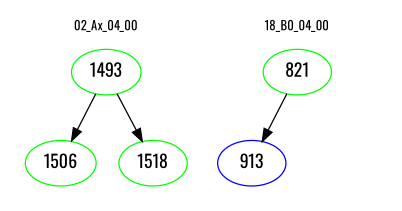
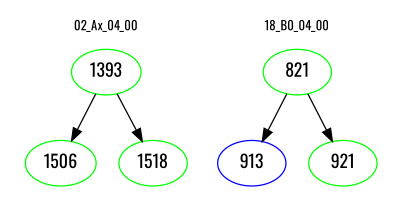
(106, 72) -> (106, 72)
none -> (343, 163)
